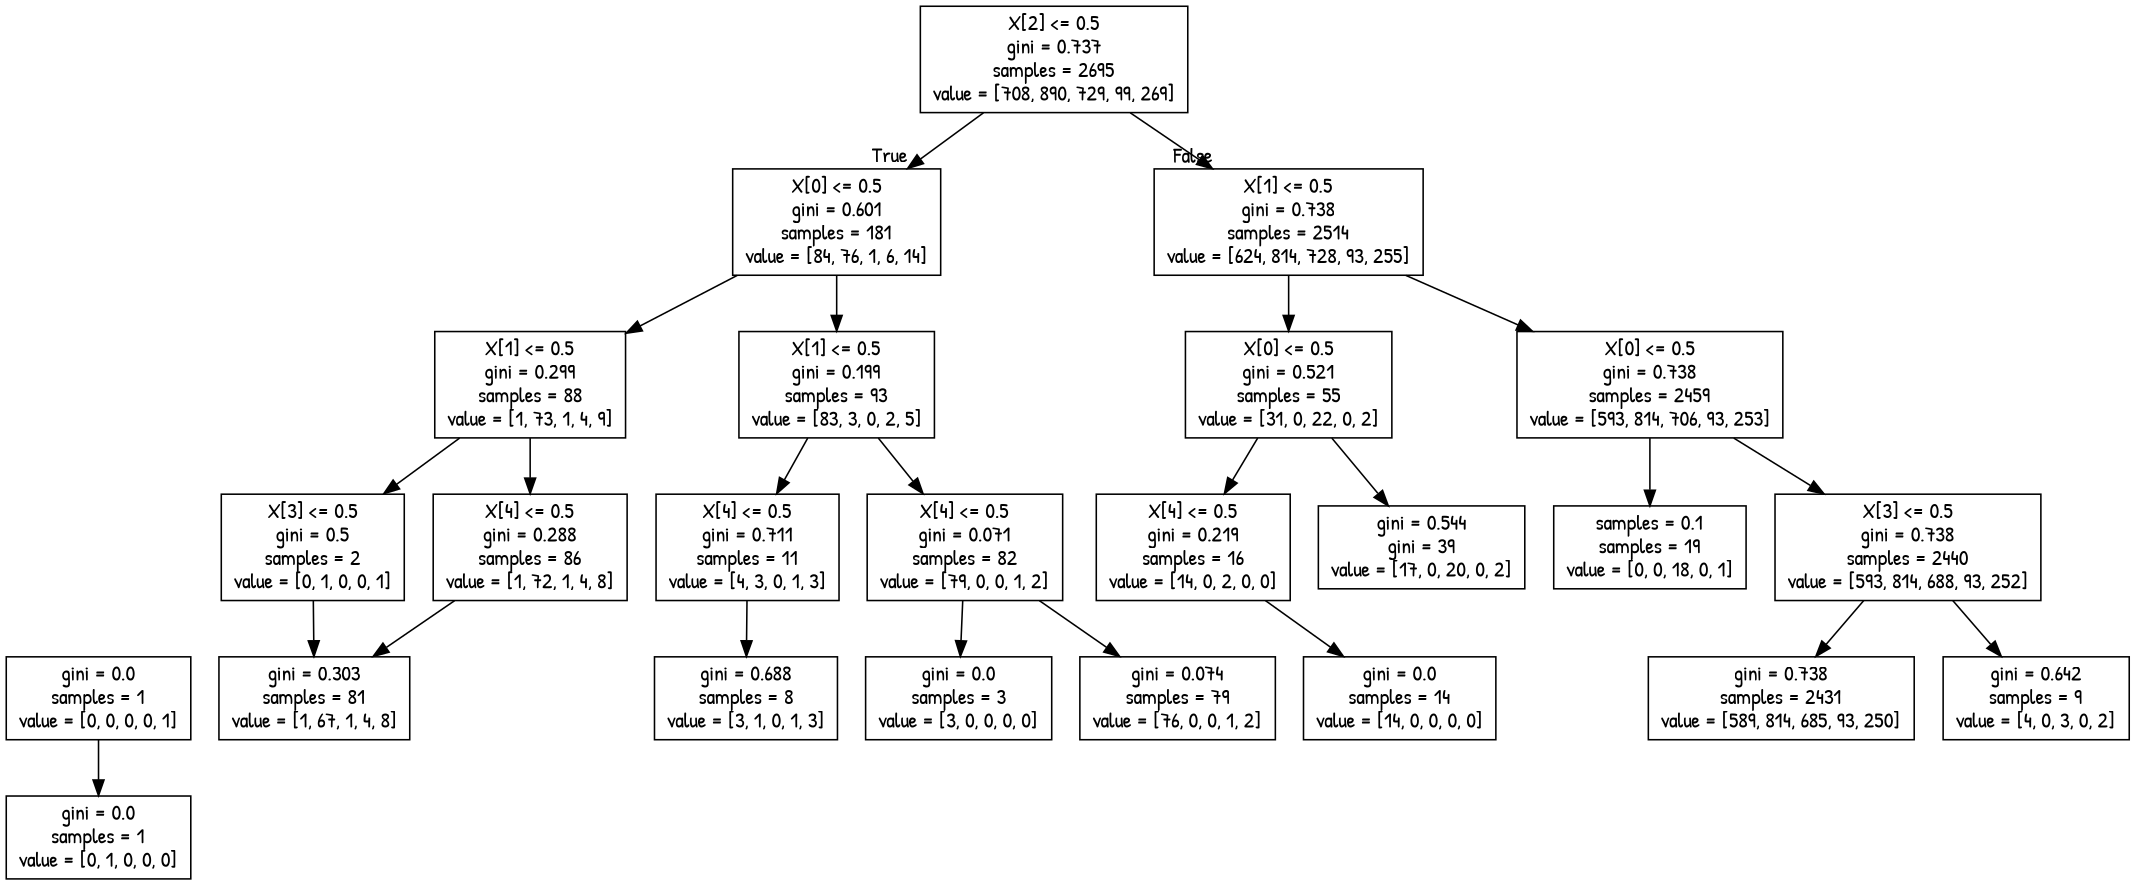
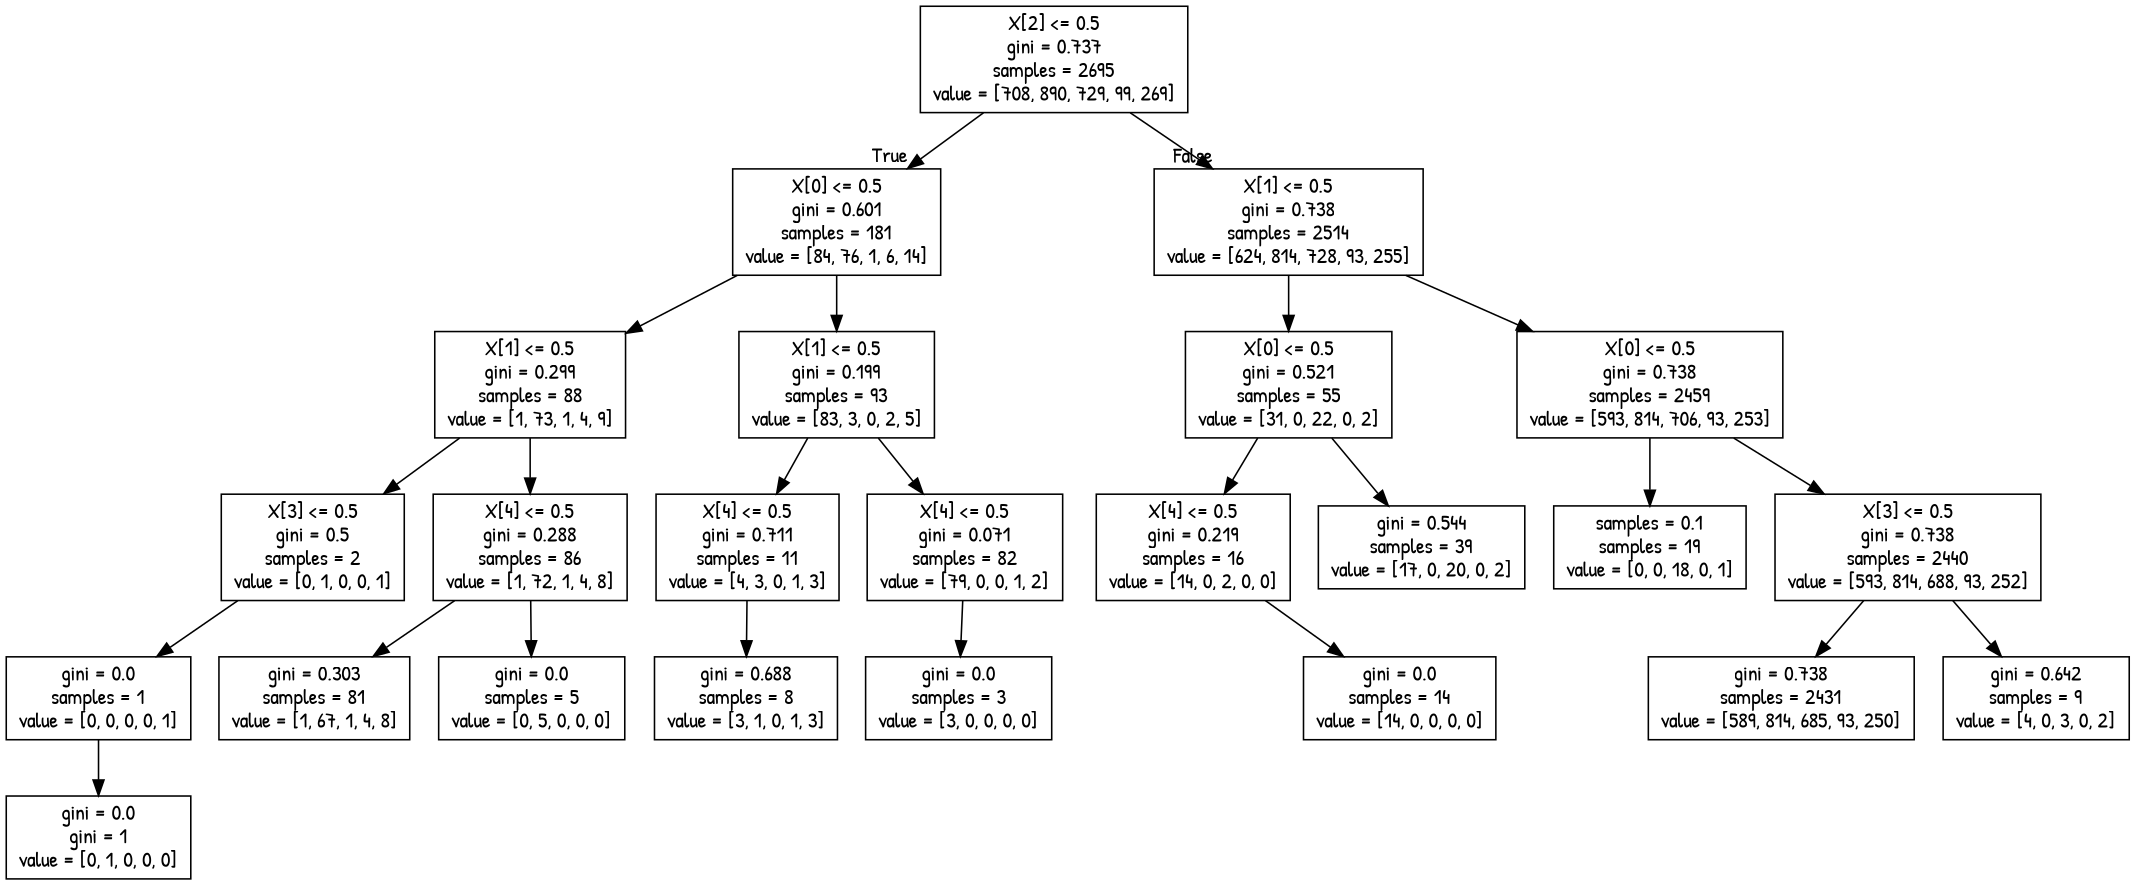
(1422, 547) -> (1422, 547)
(314, 621) -> (204, 624)
none -> (532, 698)
(1178, 698) -> none
(99, 837) -> (99, 837)
